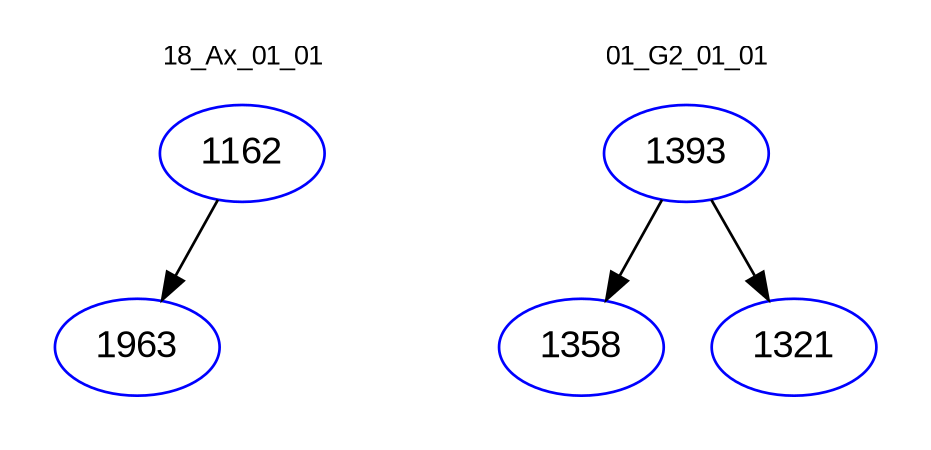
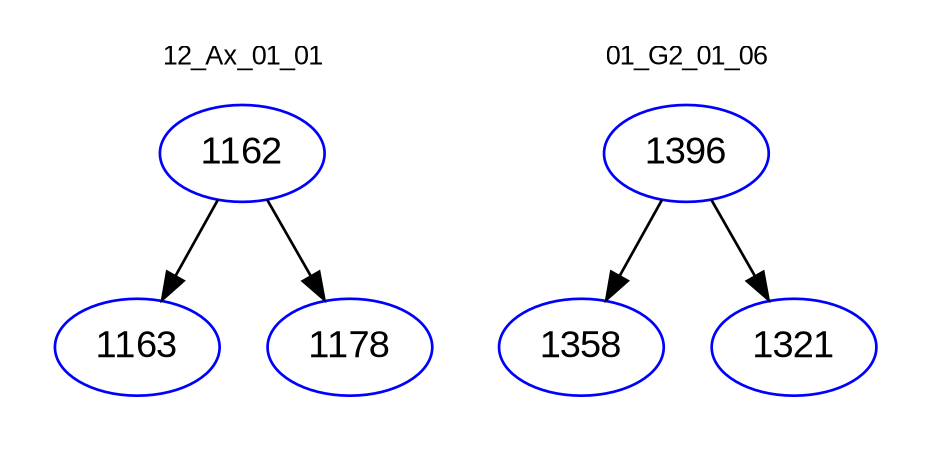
(244, 58) -> (244, 58)
(688, 58) -> (688, 58)
(686, 153) -> (686, 153)
(137, 347) -> (137, 347)
none -> (350, 347)
